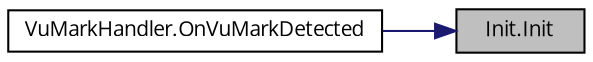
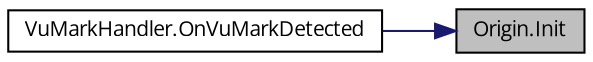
(520, 31) -> (520, 31)
